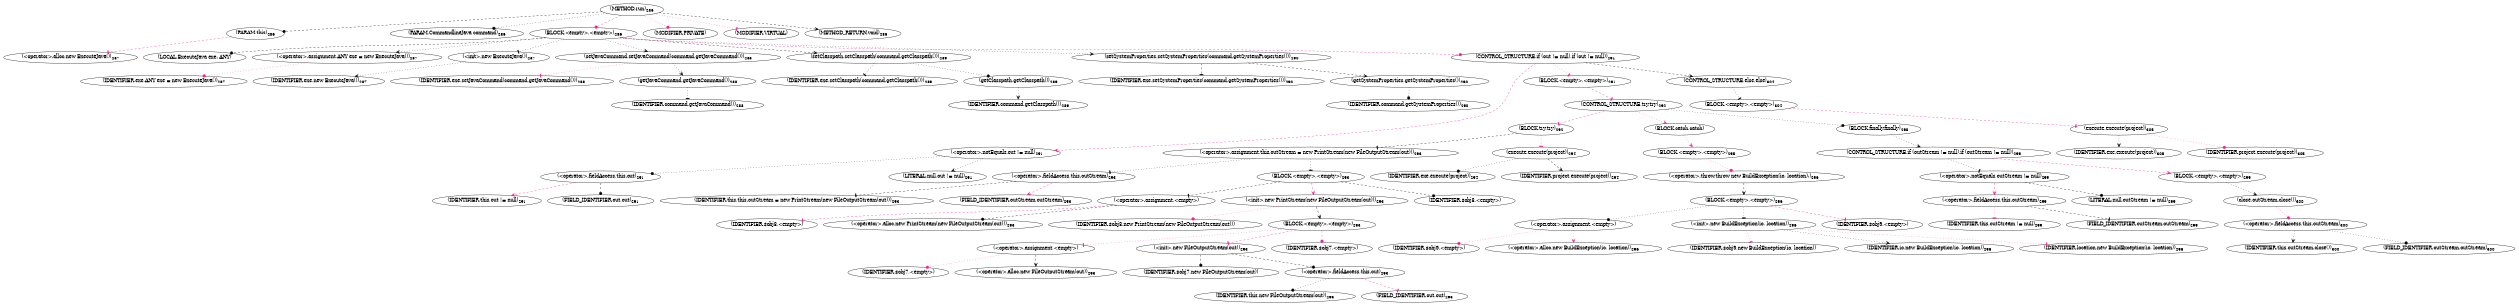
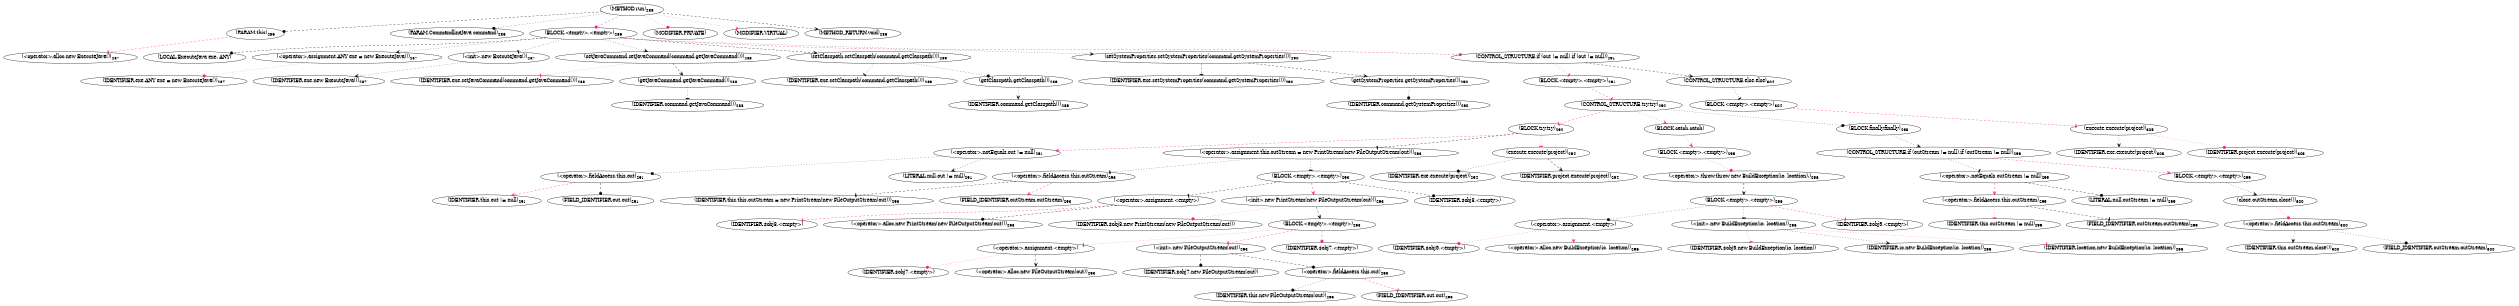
(677, 68) -> (677, 68)
(1309, 136) -> (1288, 143)
